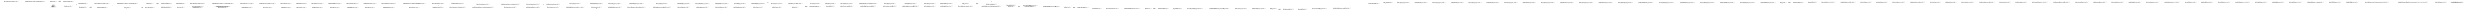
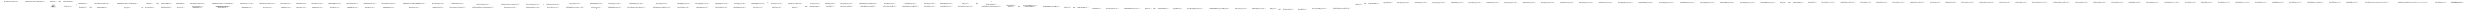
none -> (1359, 4)
